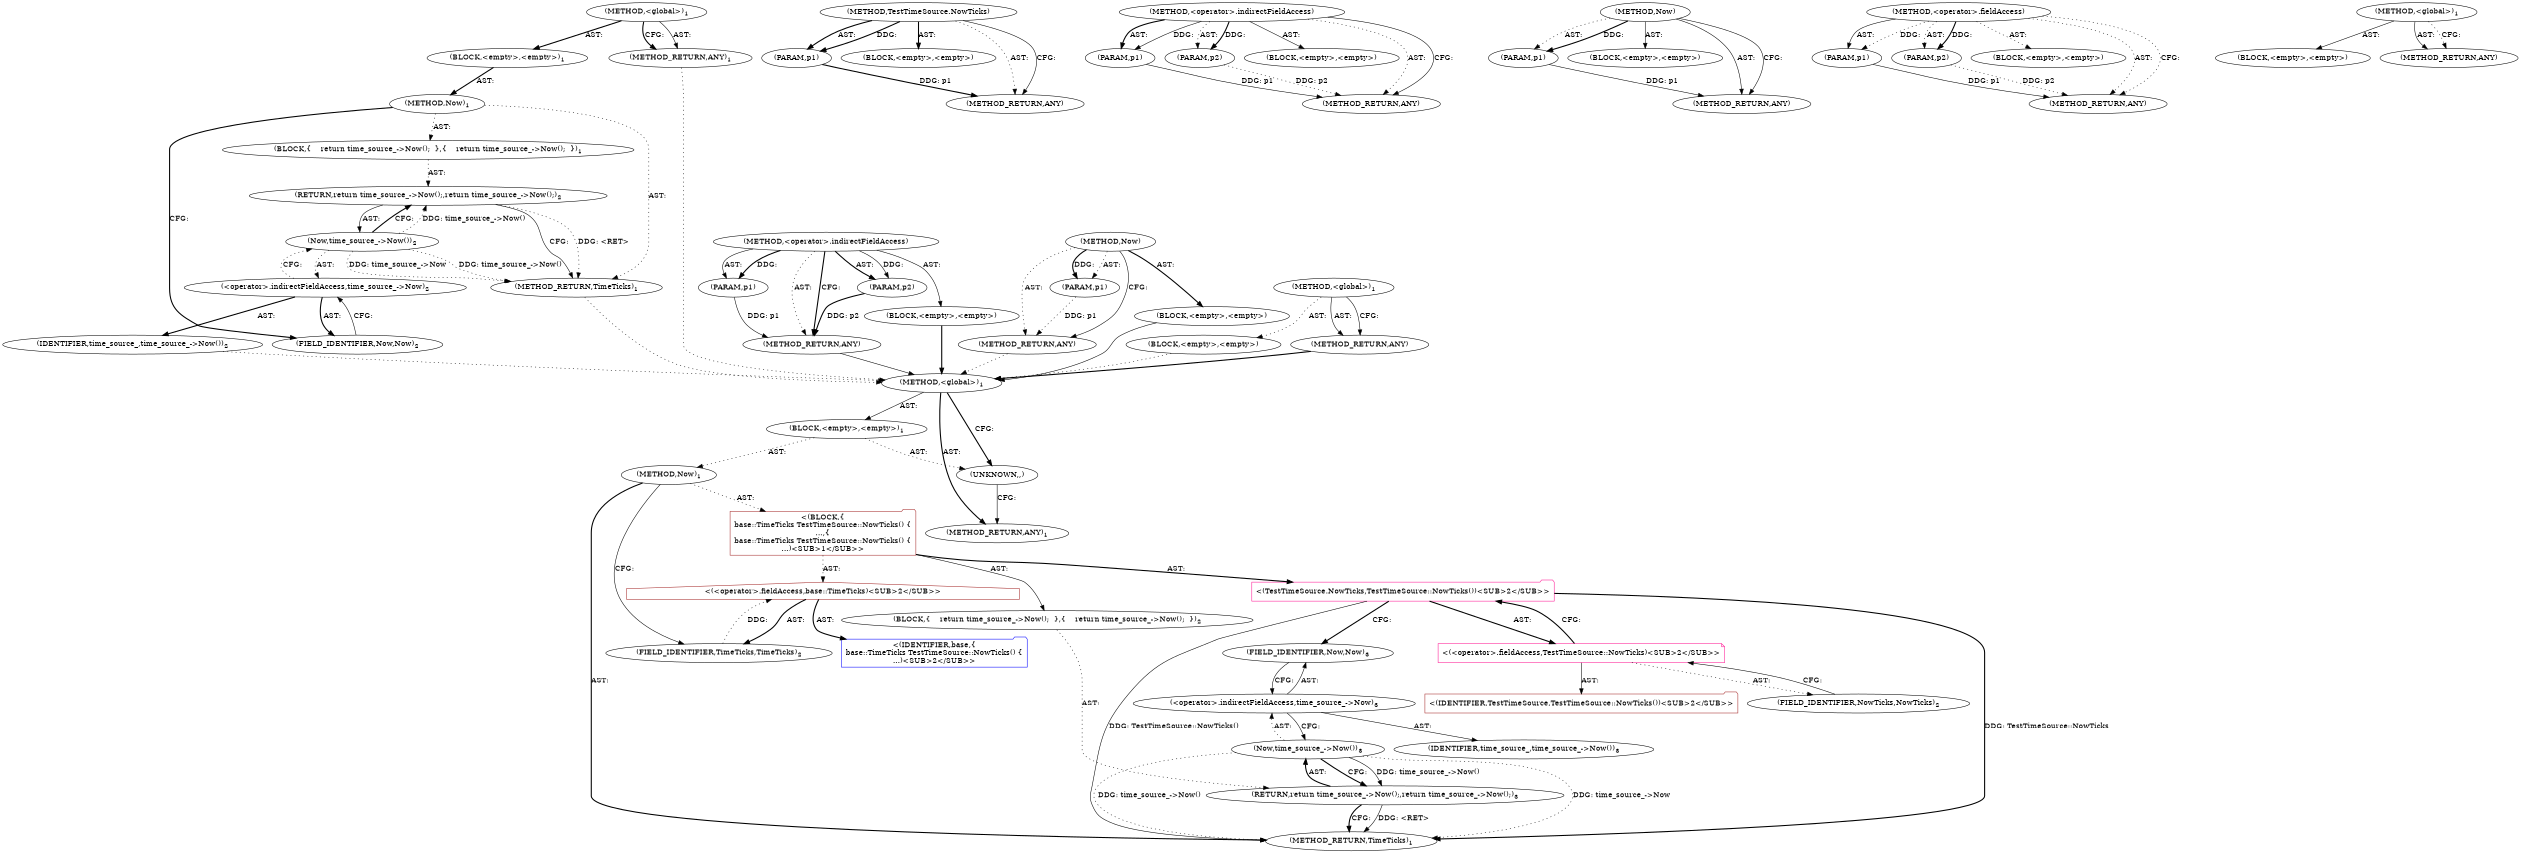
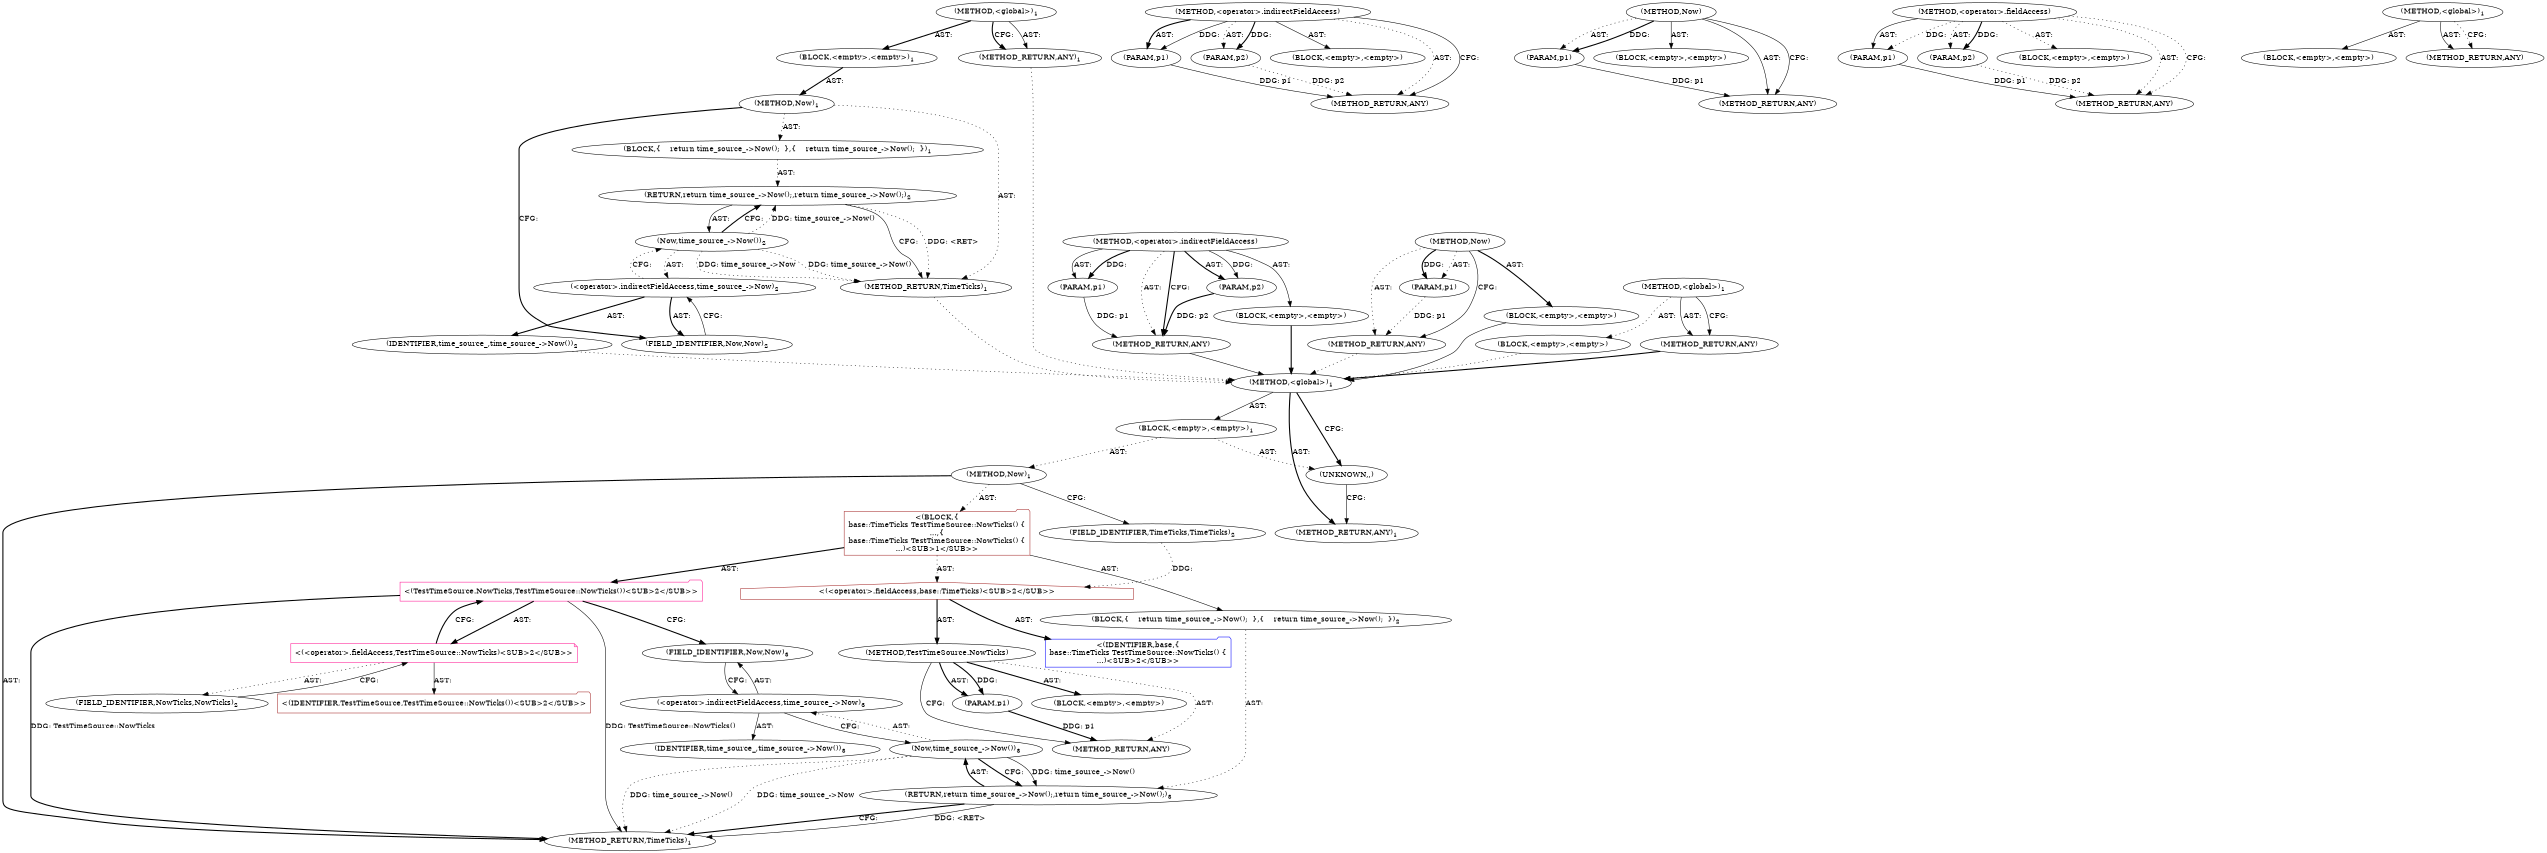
(778, 621) -> (937, 619)
